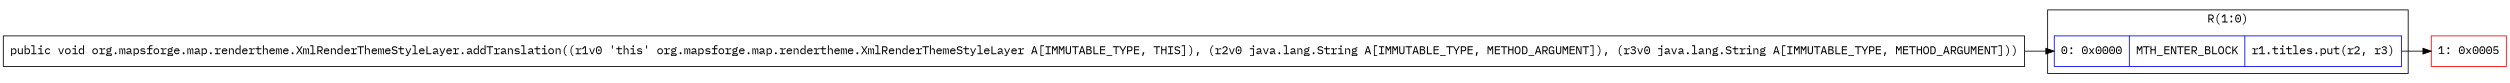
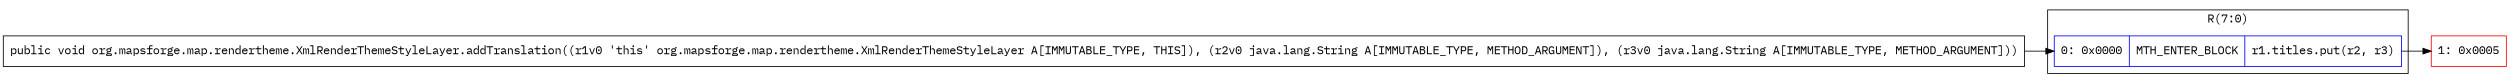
(2228, 19) -> (2228, 19)
